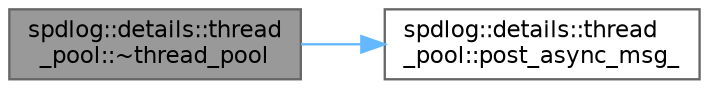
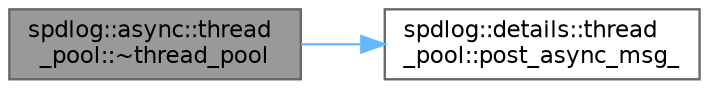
(155, 44) -> (155, 44)
